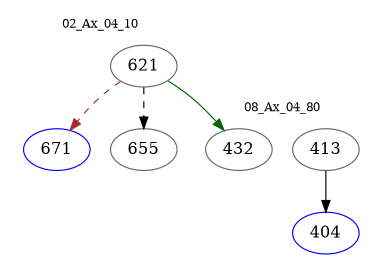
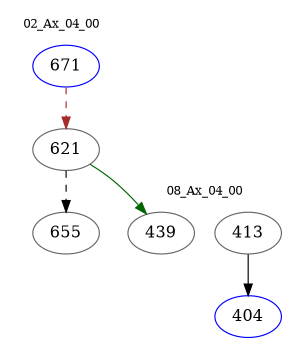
(100, 25) -> (61, 25)
(97, 100) -> (66, 102)
(282, 108) -> (205, 192)
(239, 150) -> (161, 233)
